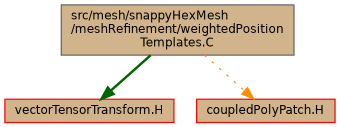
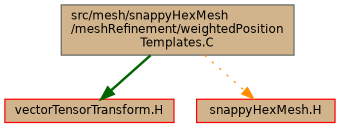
(266, 111) -> (266, 111)
